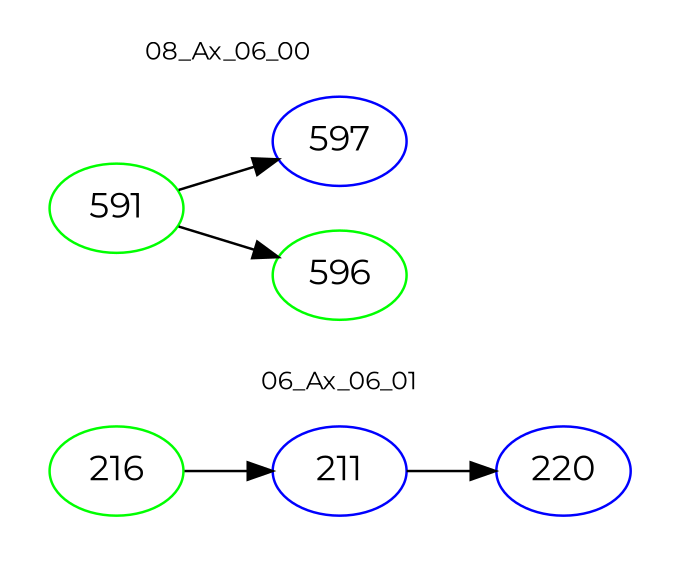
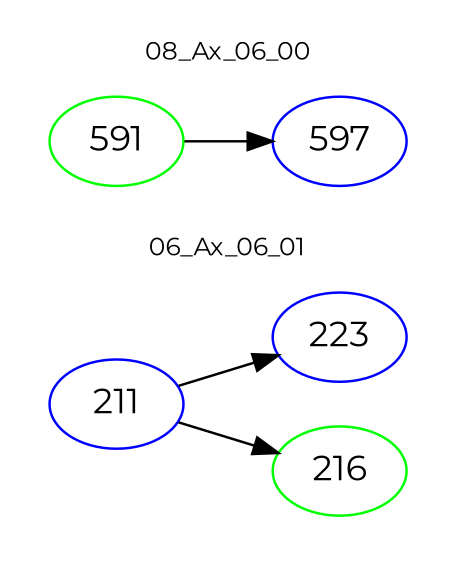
(340, 275) -> none
(216, 471) -> (216, 434)
(564, 471) -> (340, 337)
